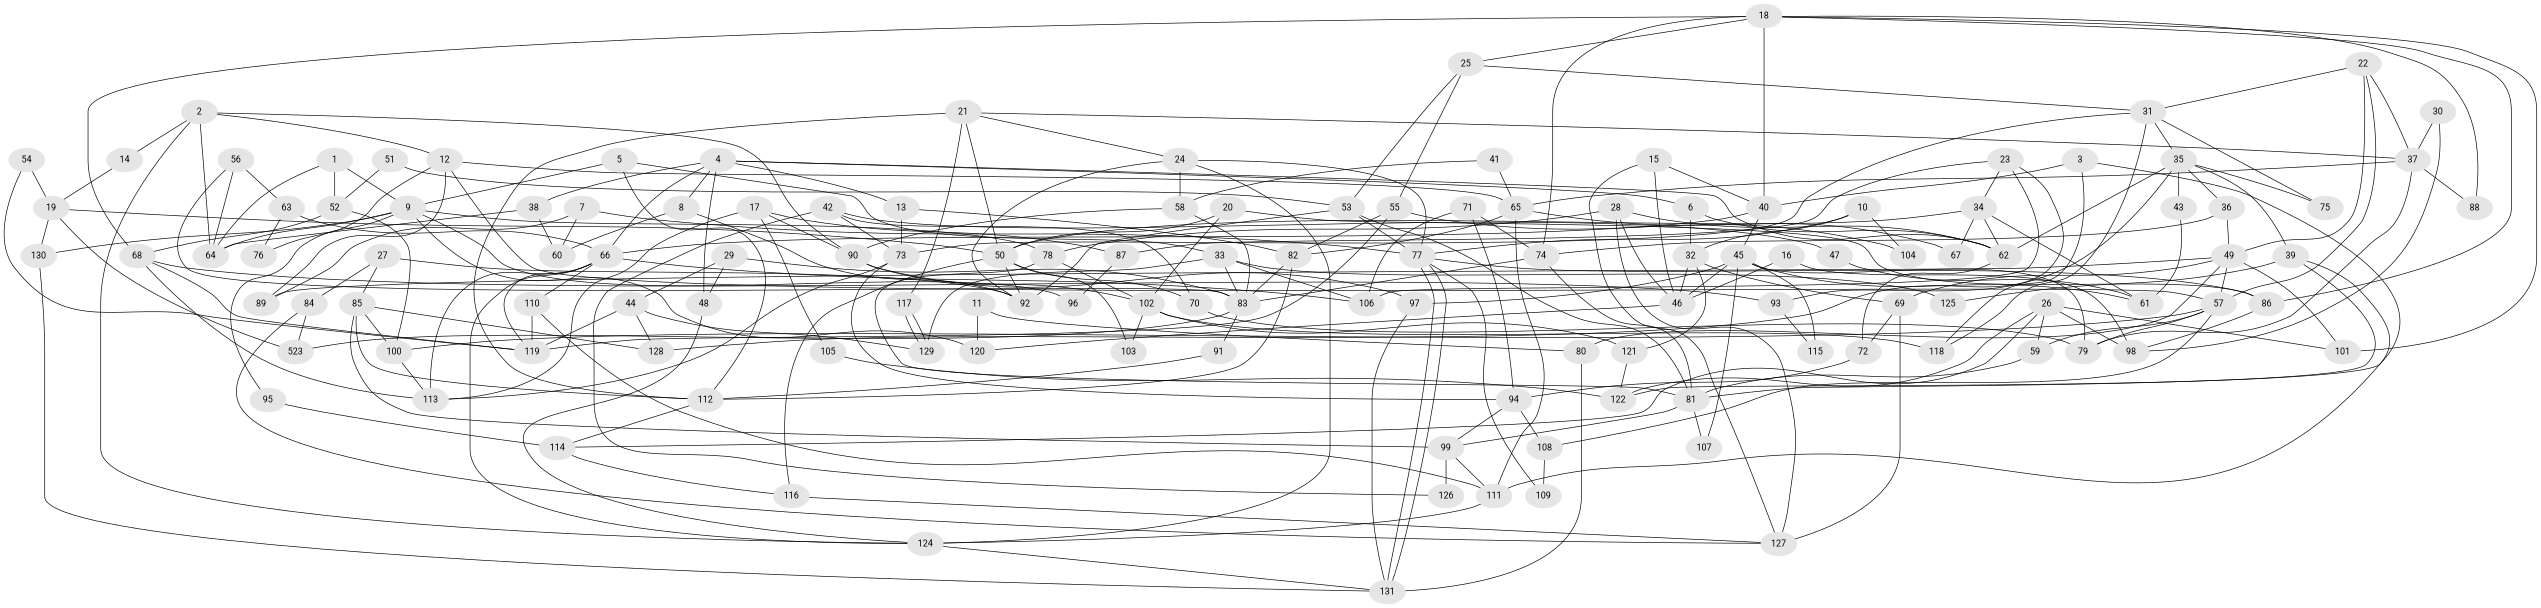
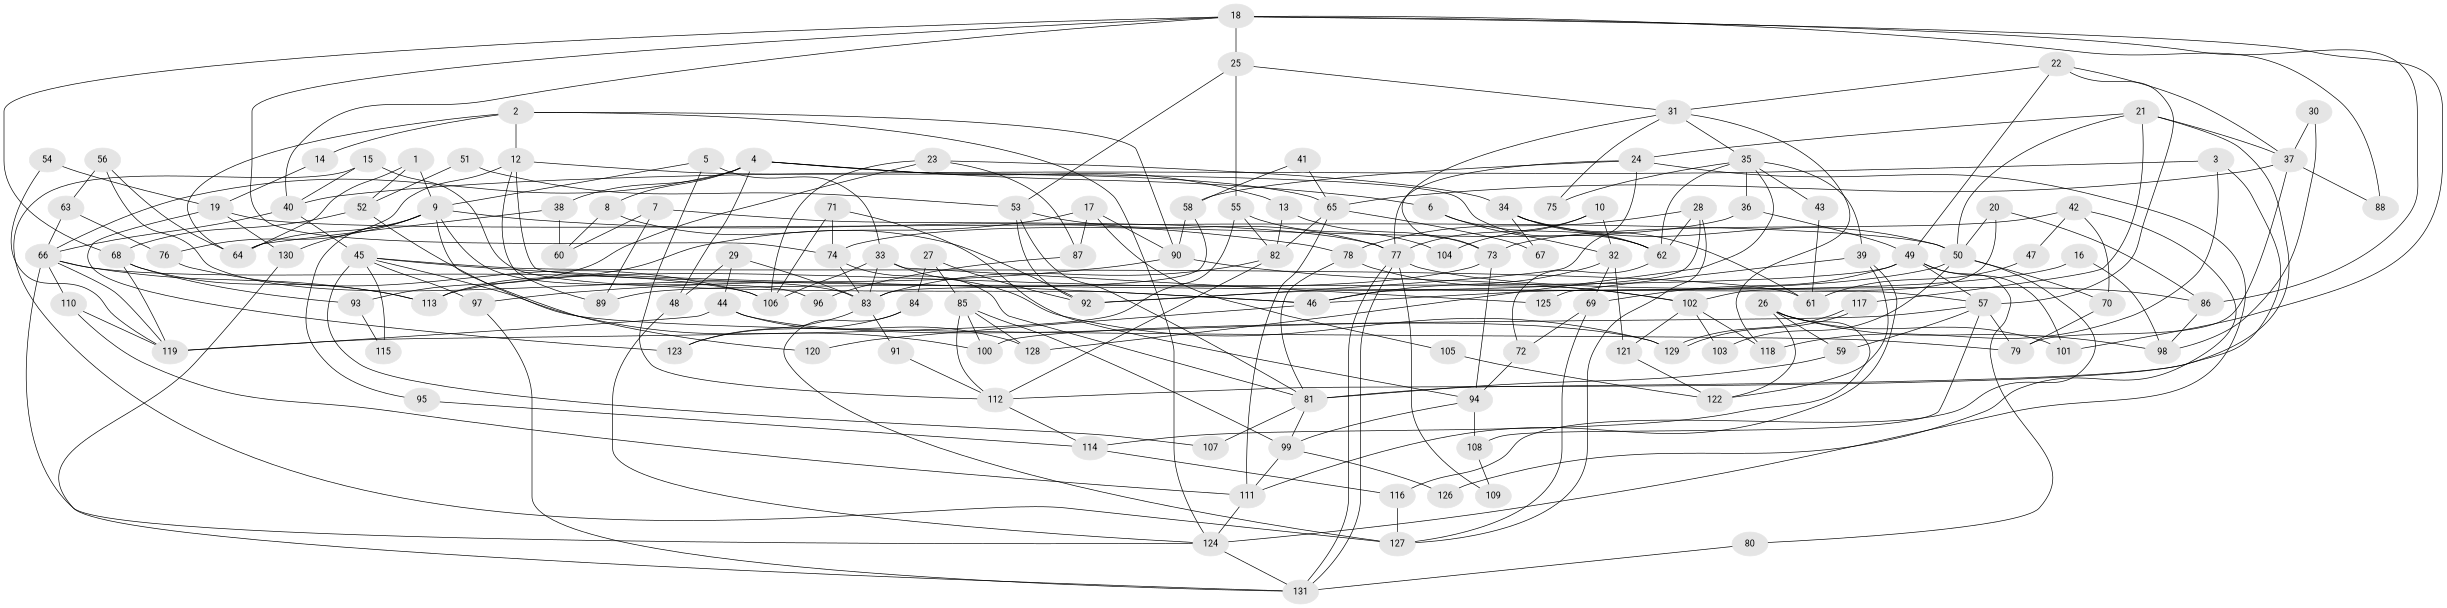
none -> (439, 281)
(977, 304) -> none
(295, 352) -> (675, 352)
(409, 371) -> none
